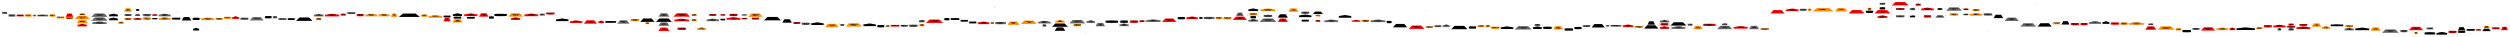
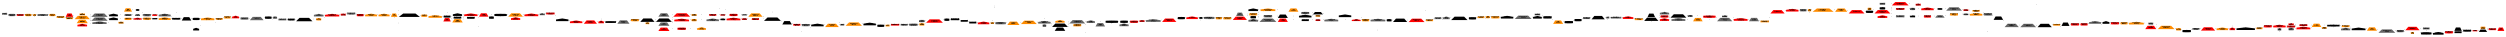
(2326, 28) -> (2324, 28)
